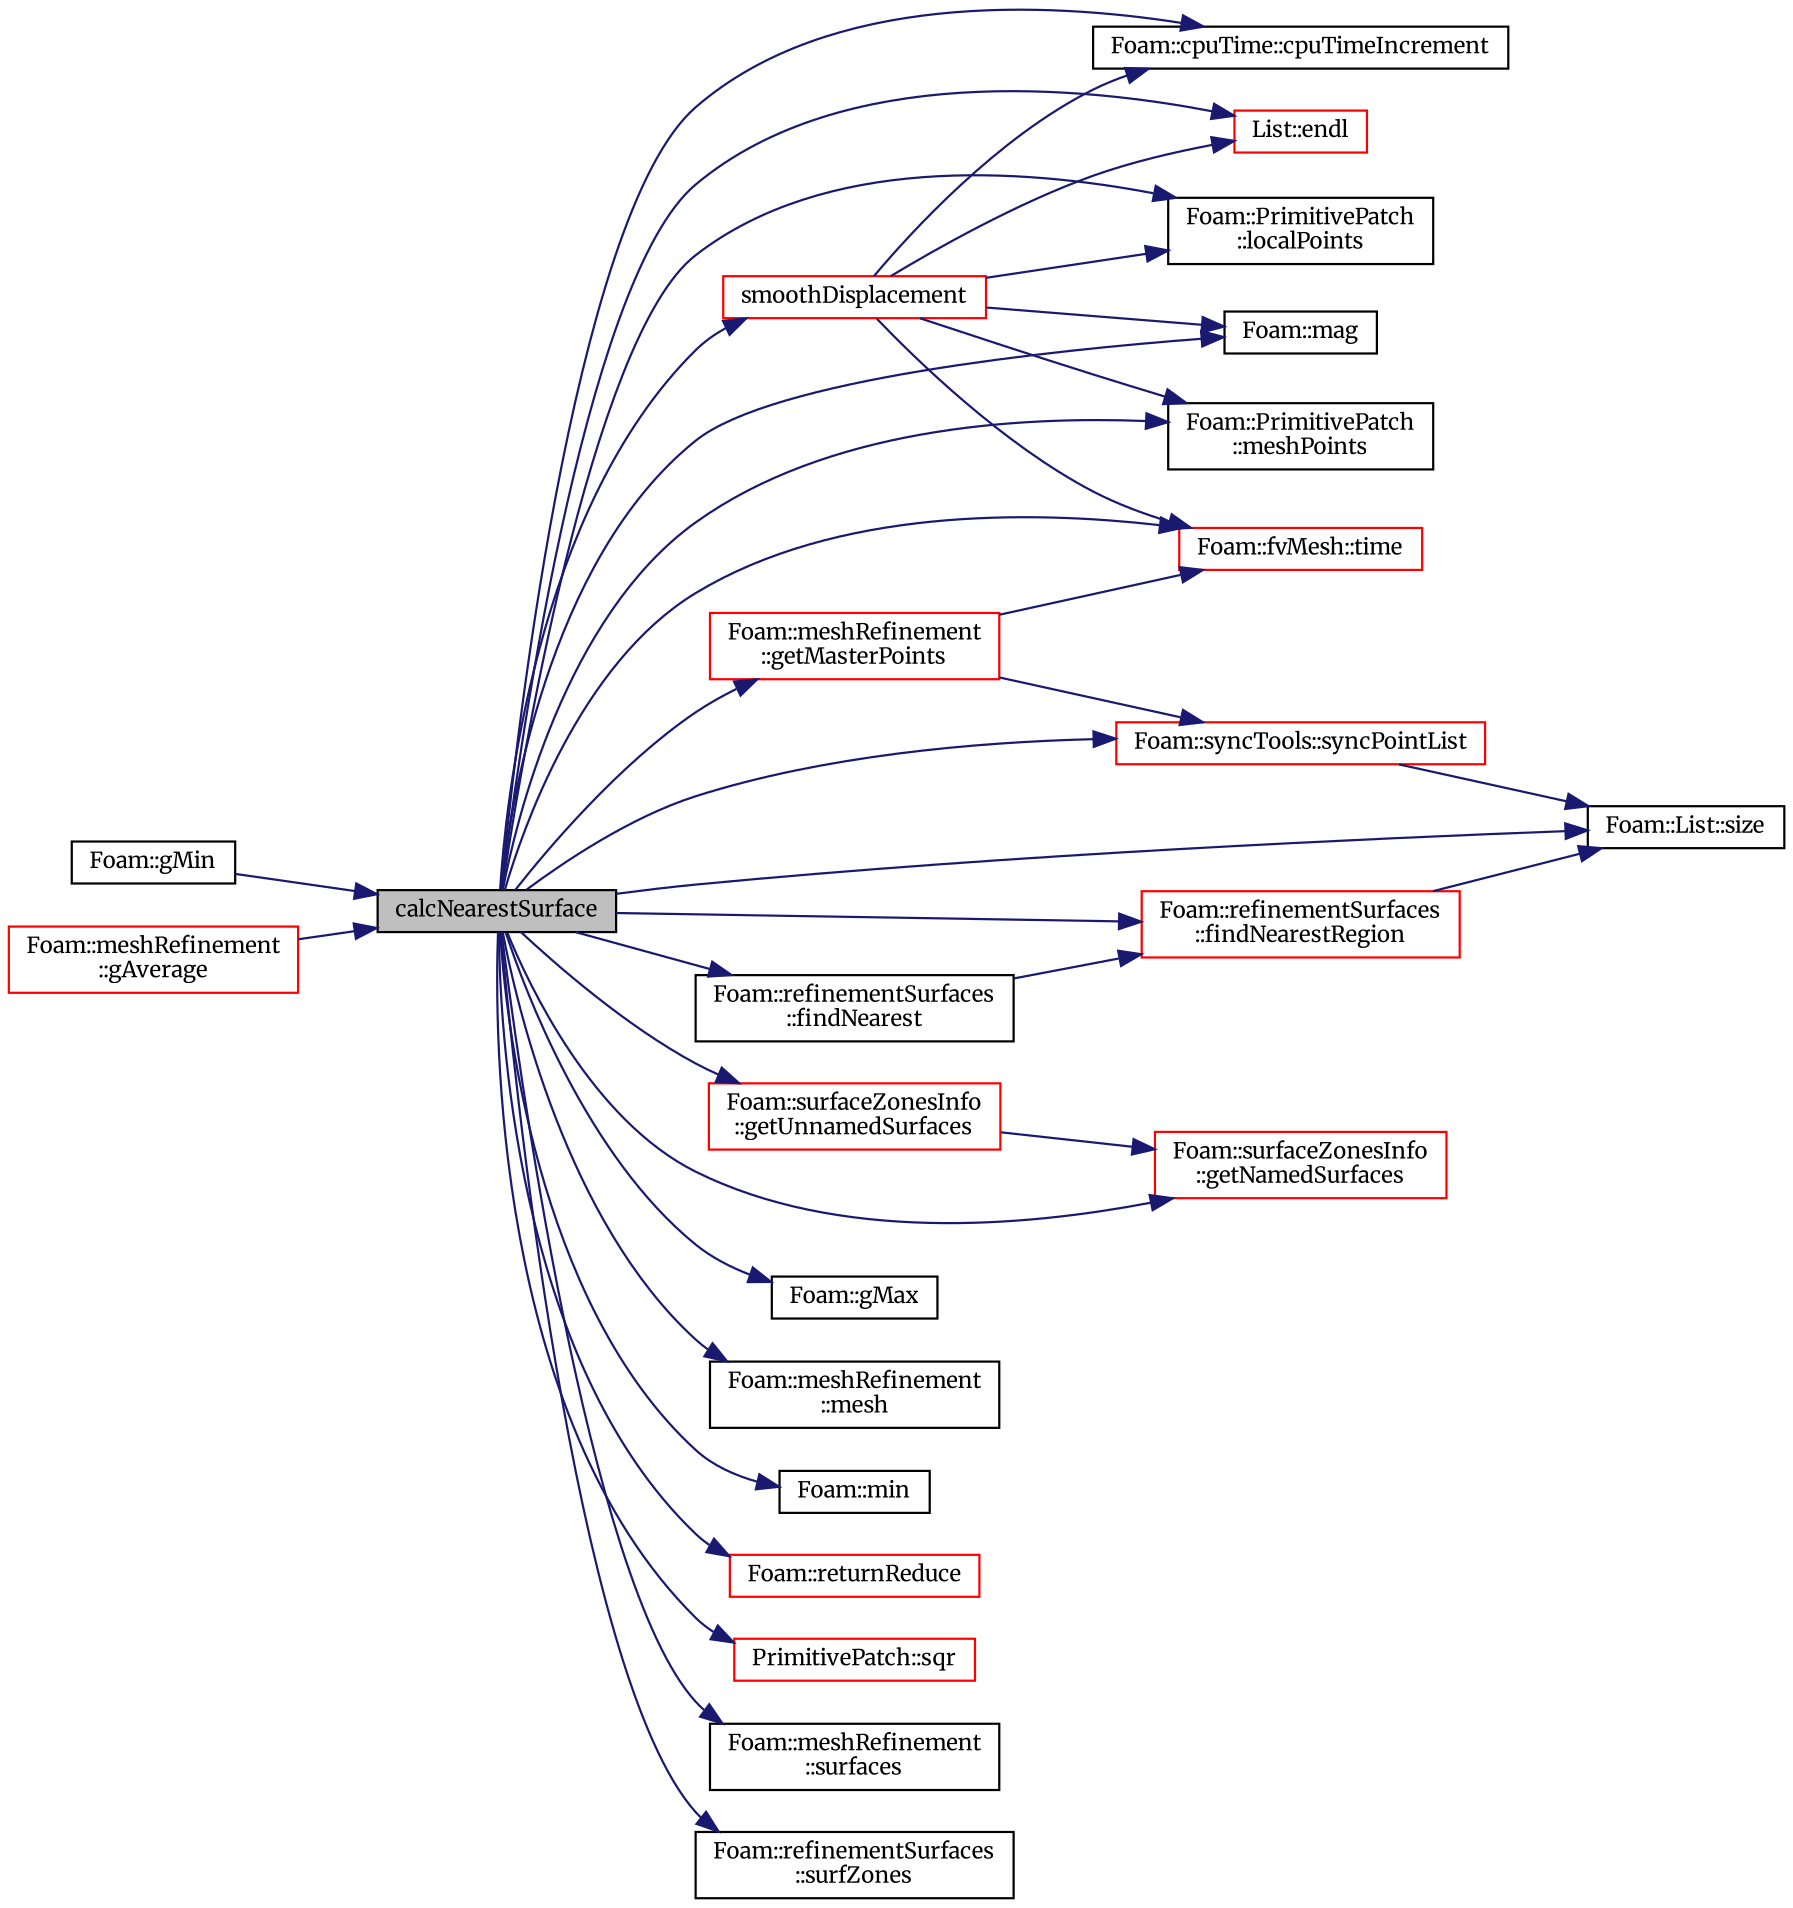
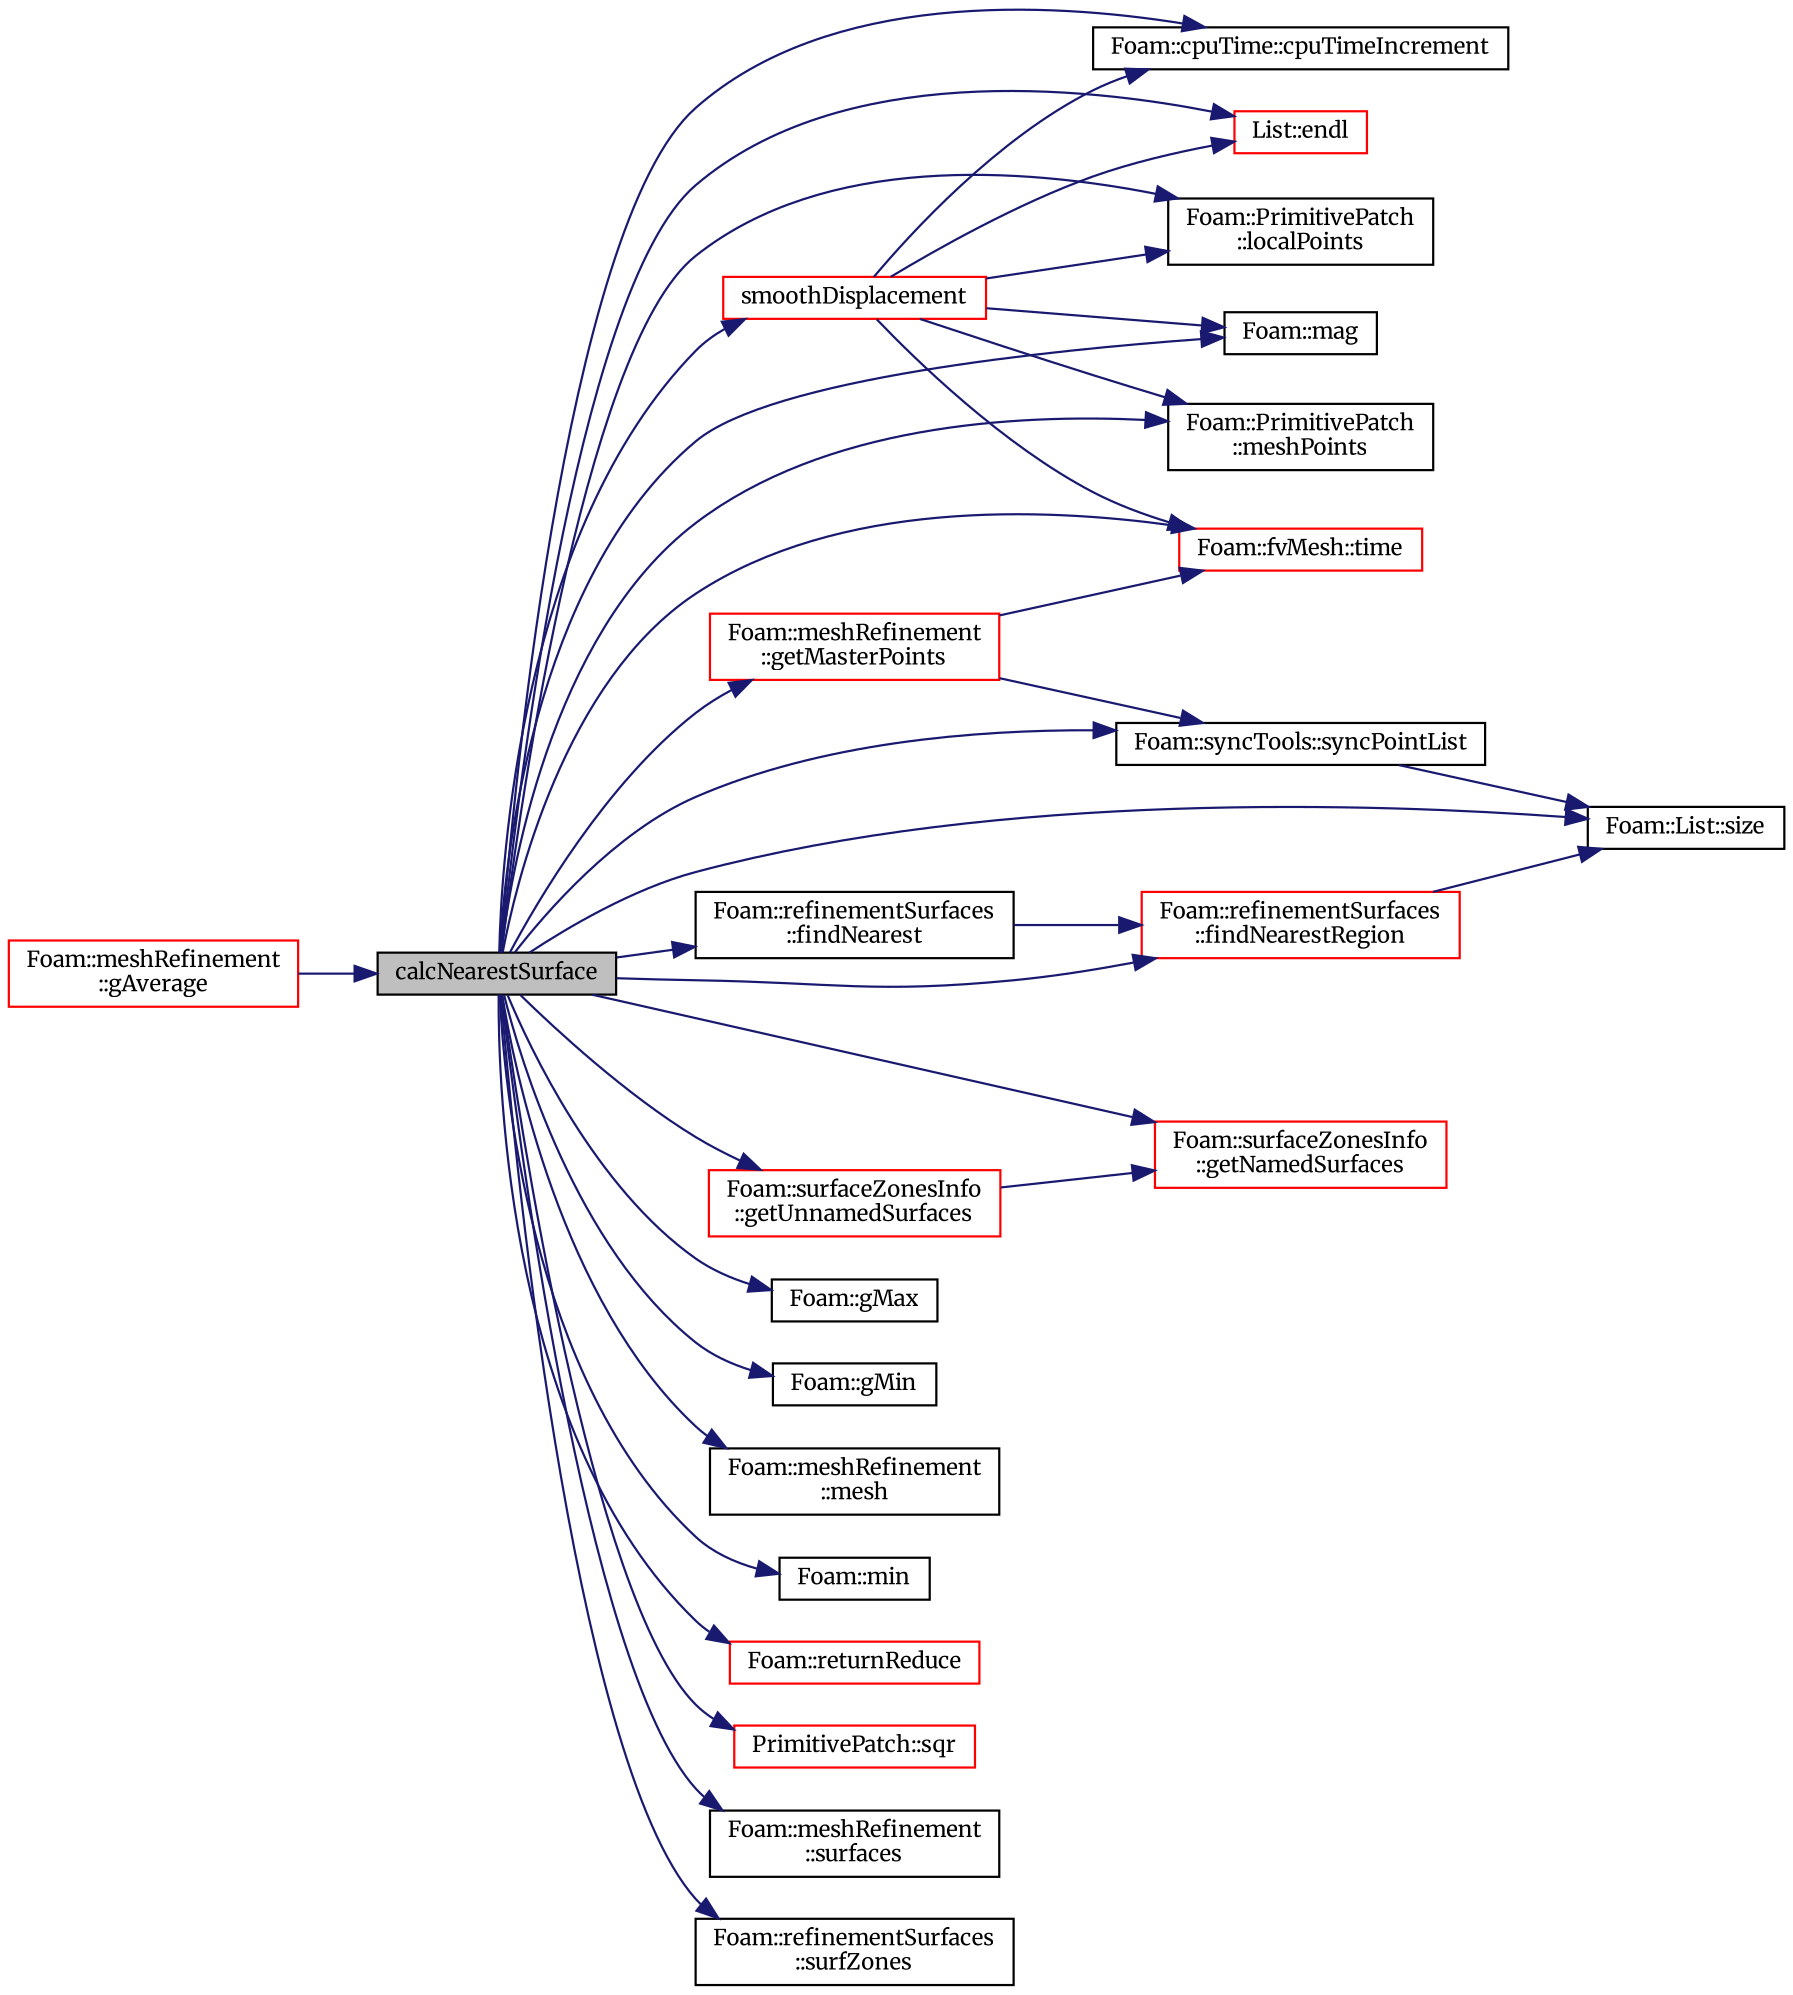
(1301, 743) -> (1301, 744)
(295, 883) -> (589, 1211)
